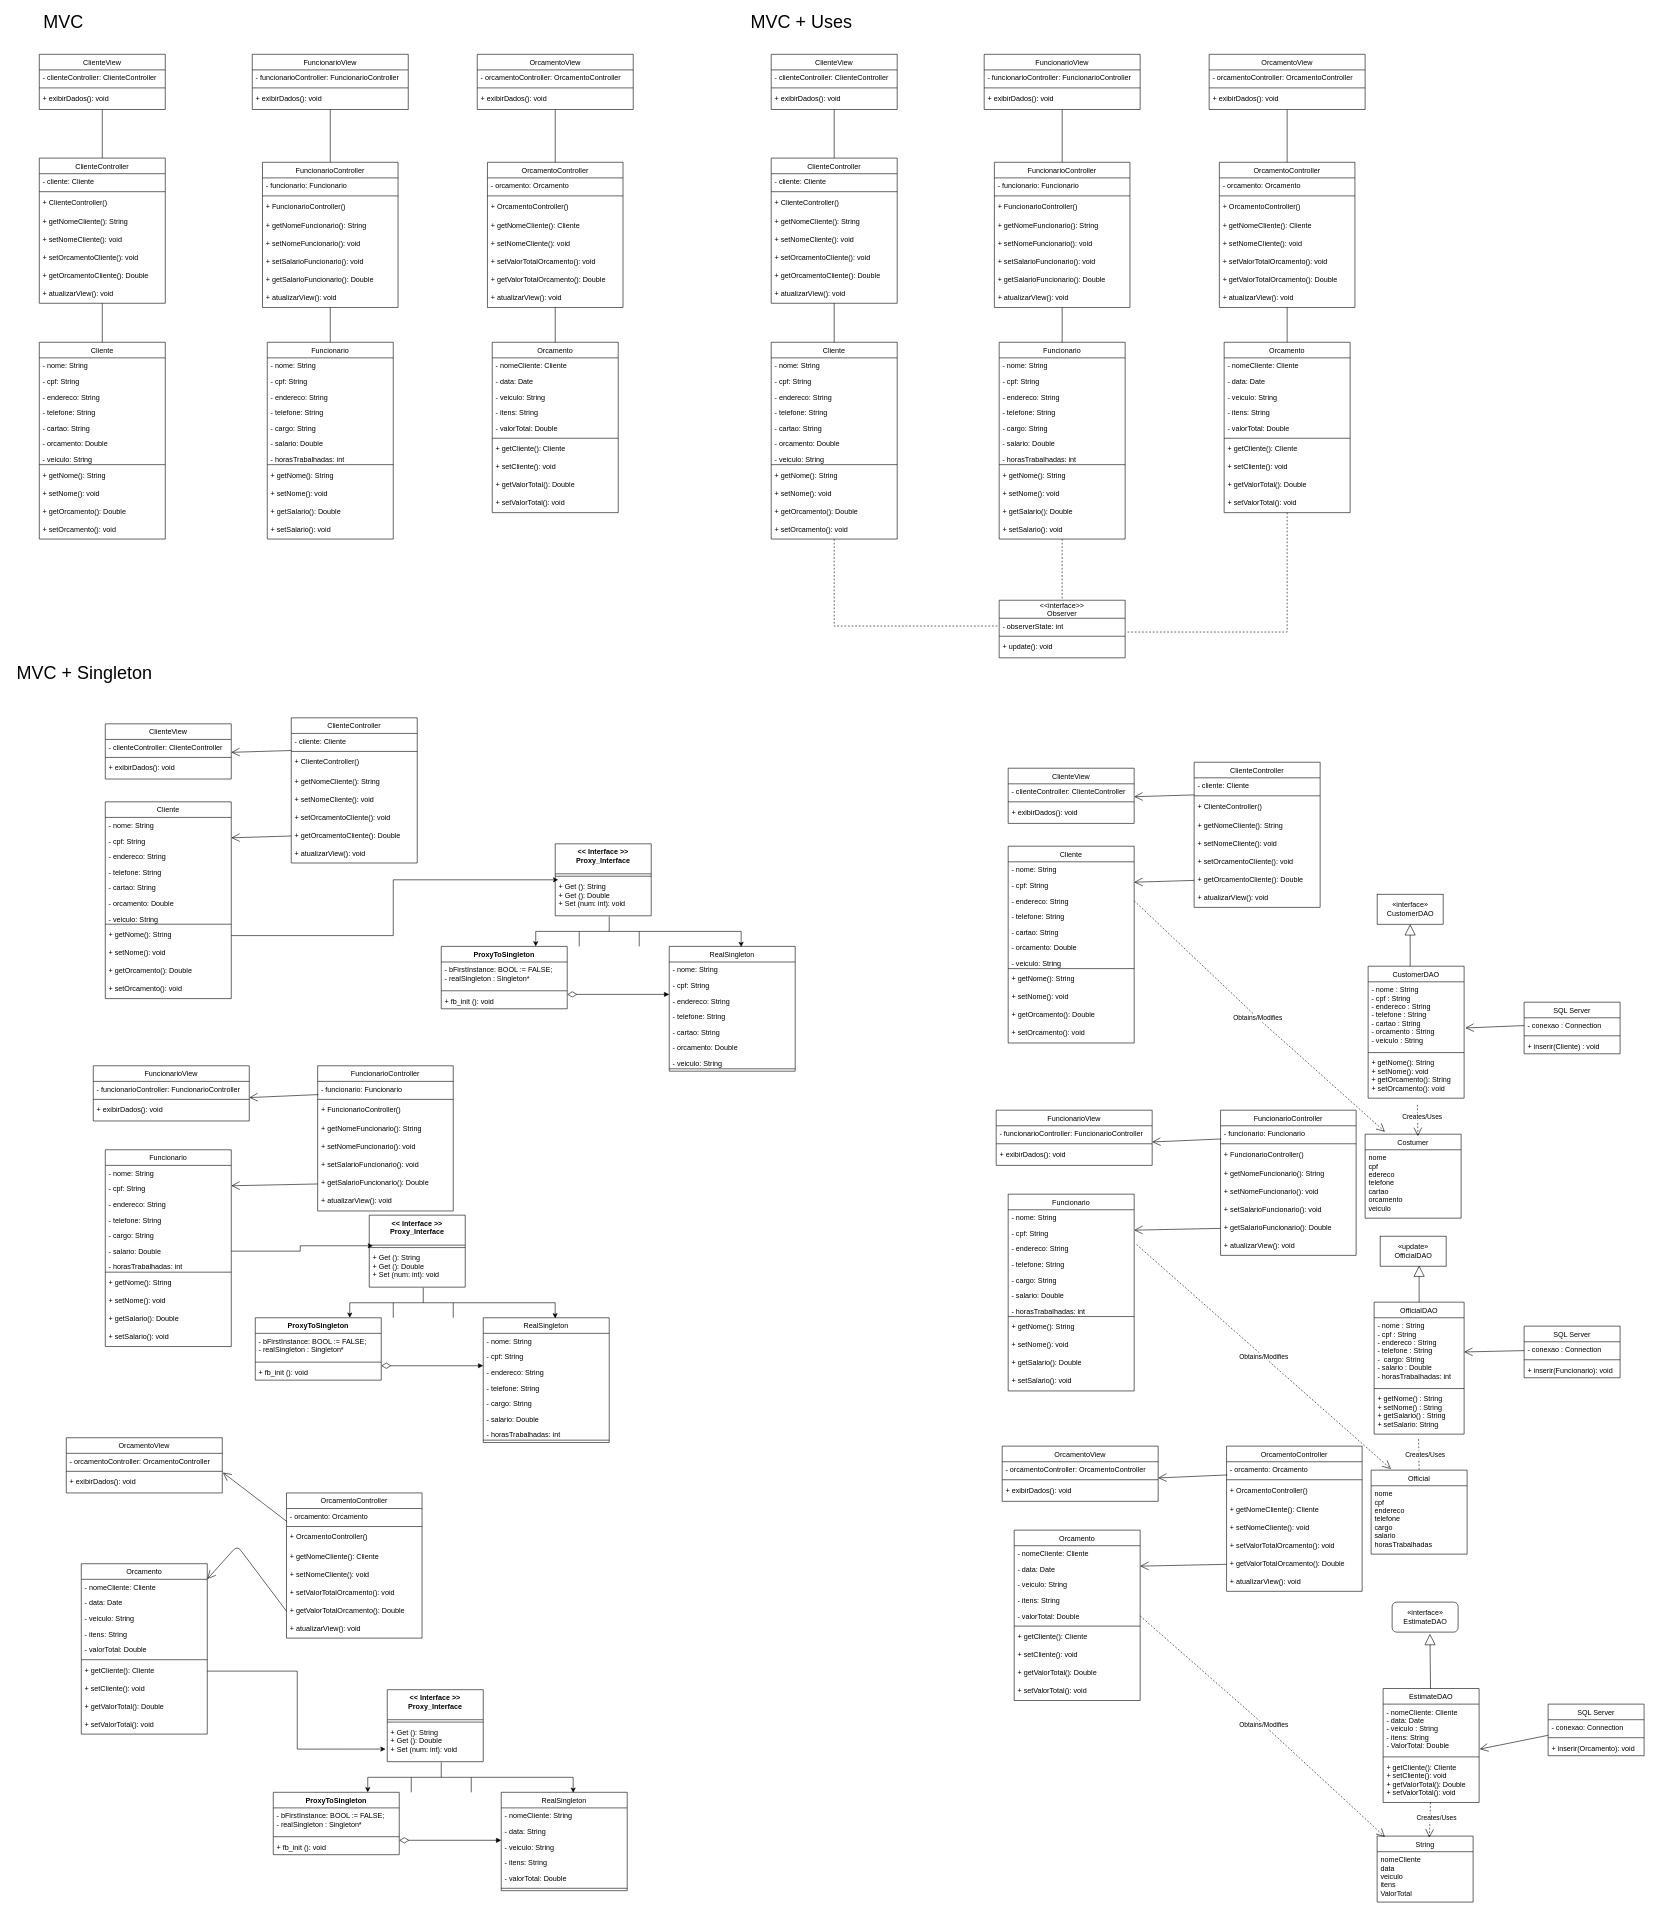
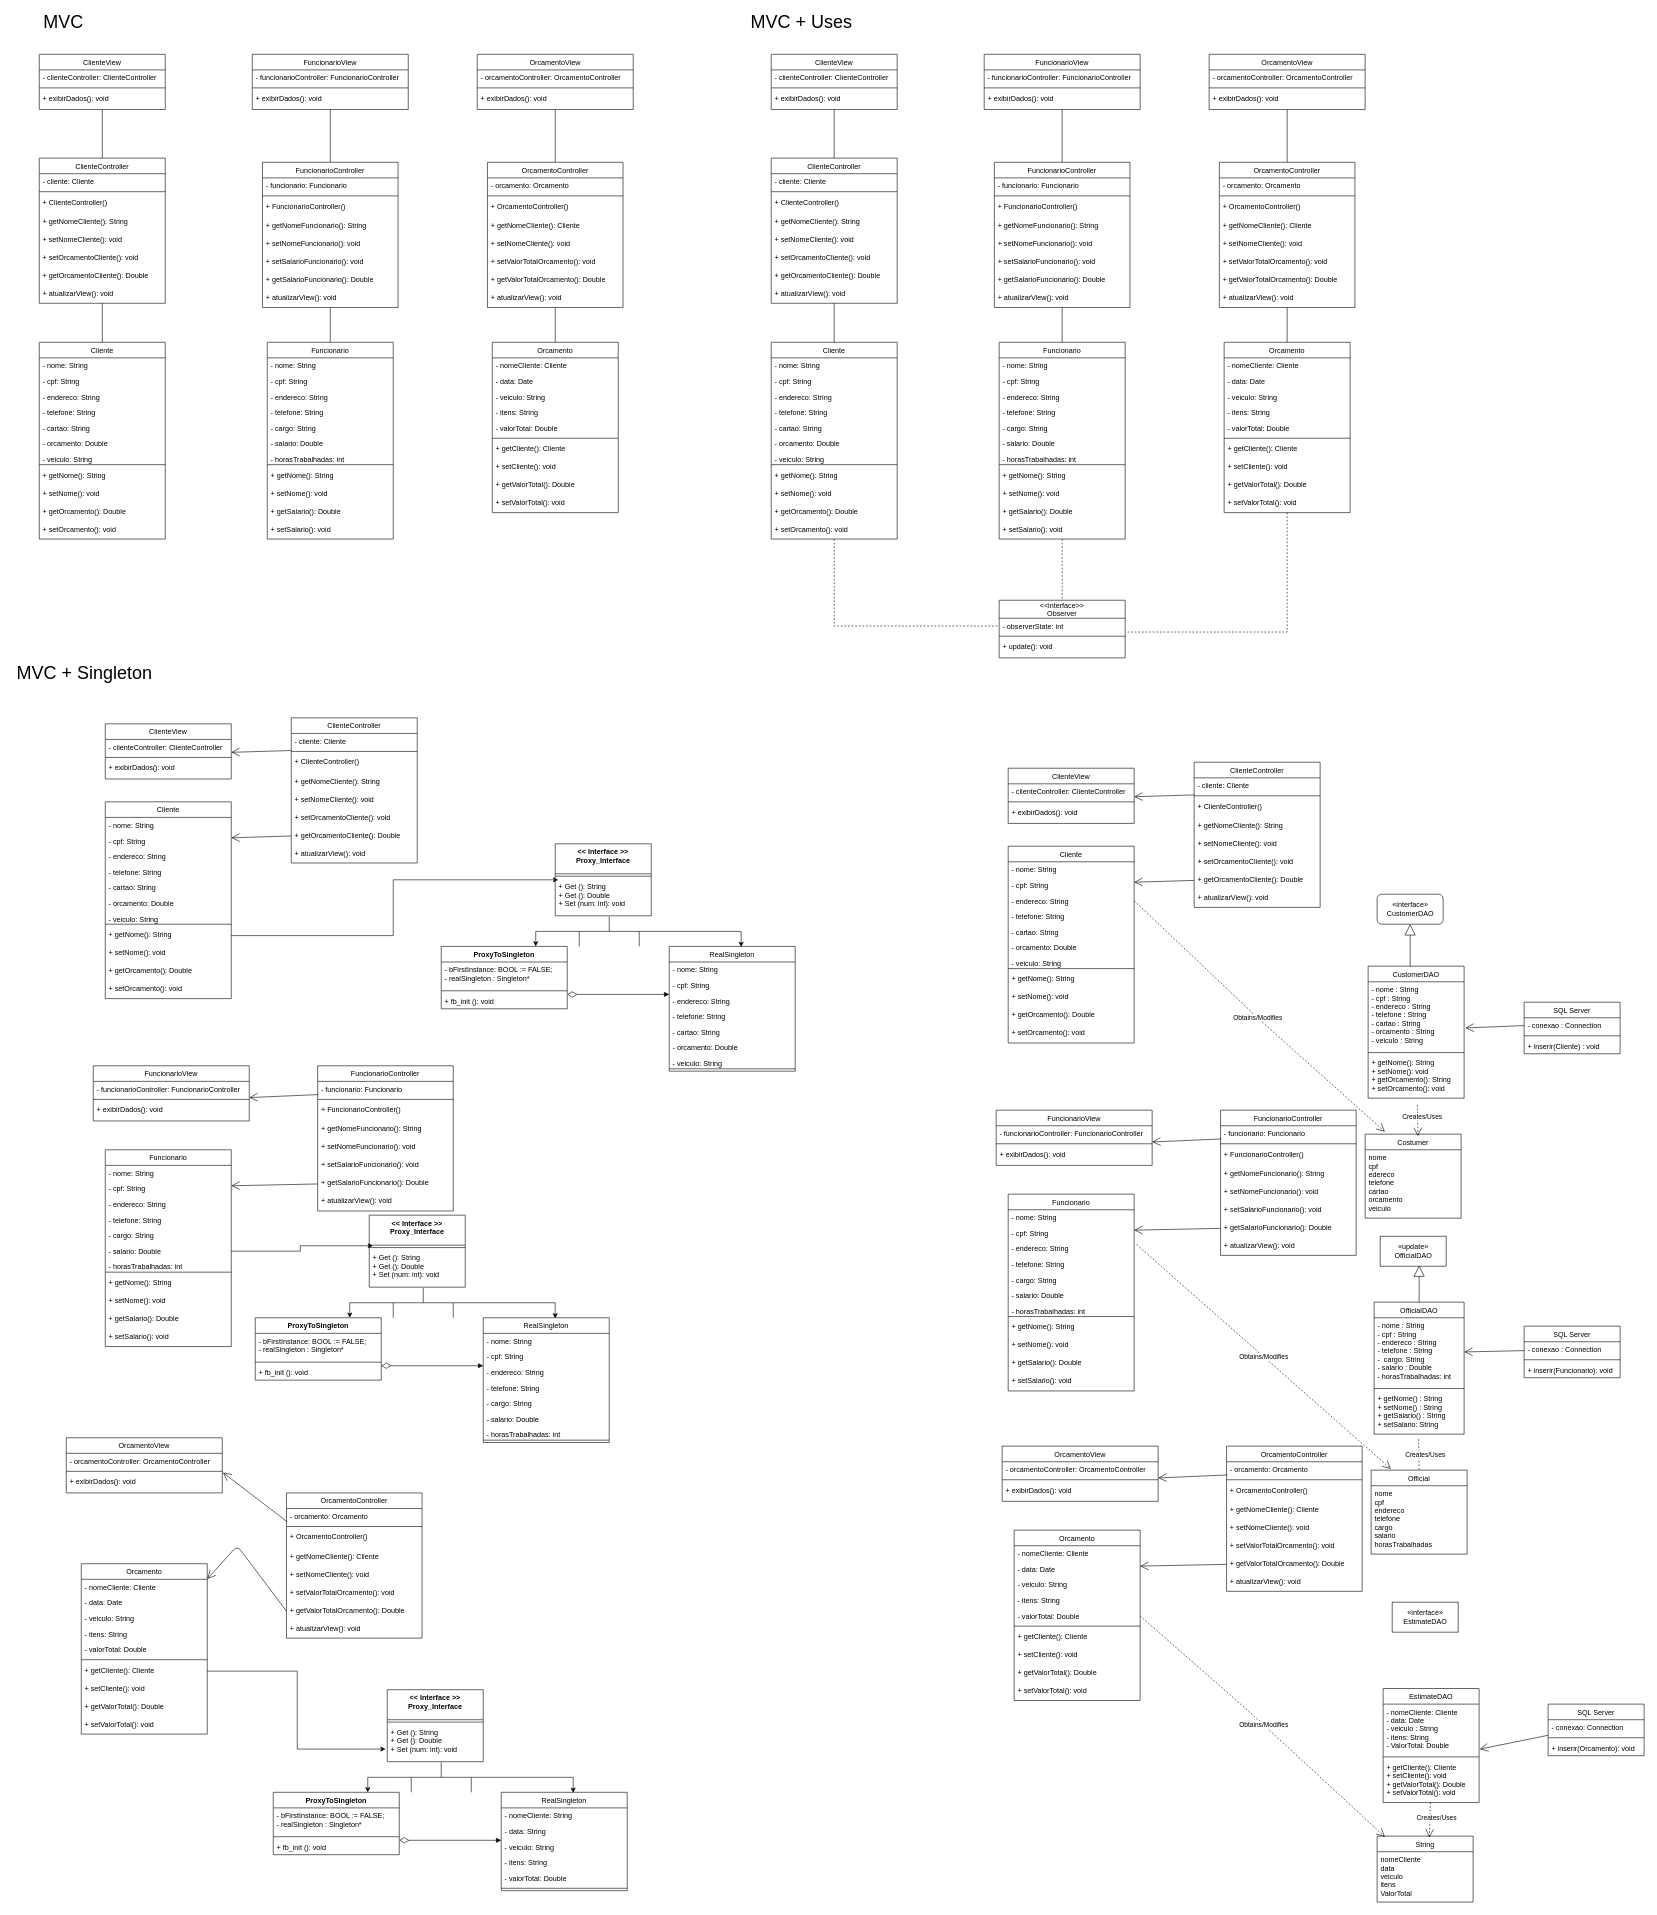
(1410, 909) -> (1410, 909)
(1425, 1617) -> (1425, 1617)
(1430, 1665) -> none
